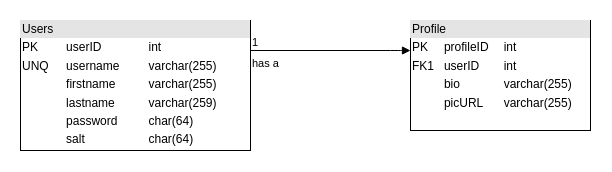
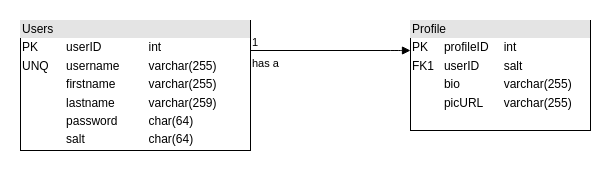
(469, 57) -> (469, 57)
